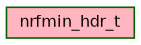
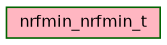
(70, 23) -> (83, 23)
